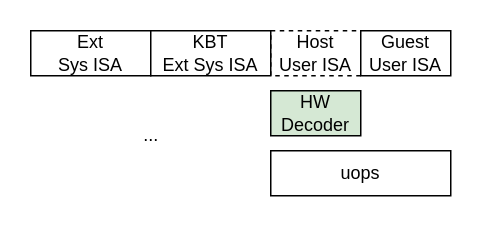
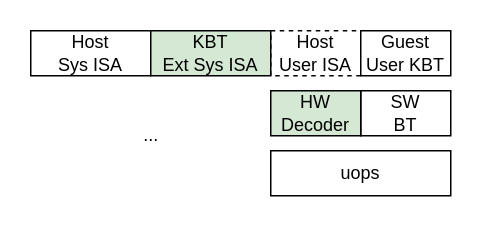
(91, 53) -> (91, 53)
(211, 53) -> (211, 53)
(406, 53) -> (406, 53)
none -> (406, 113)
